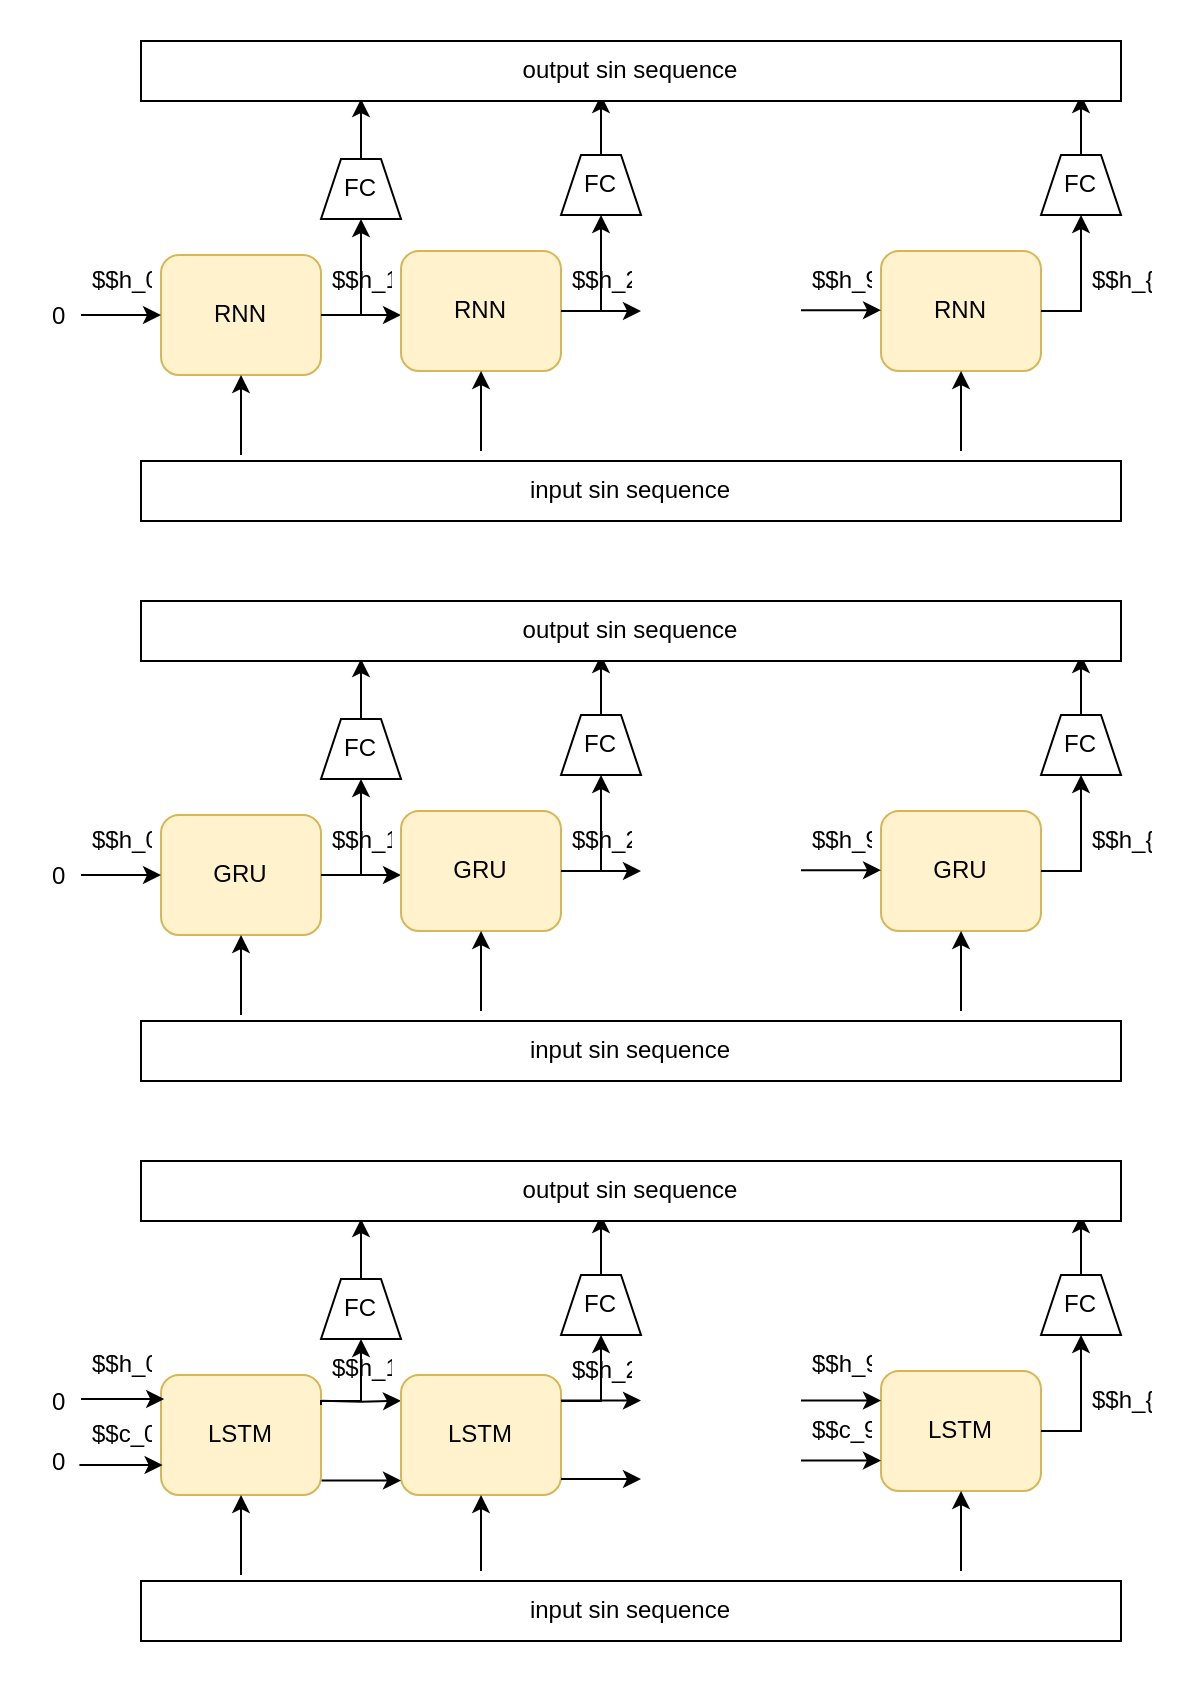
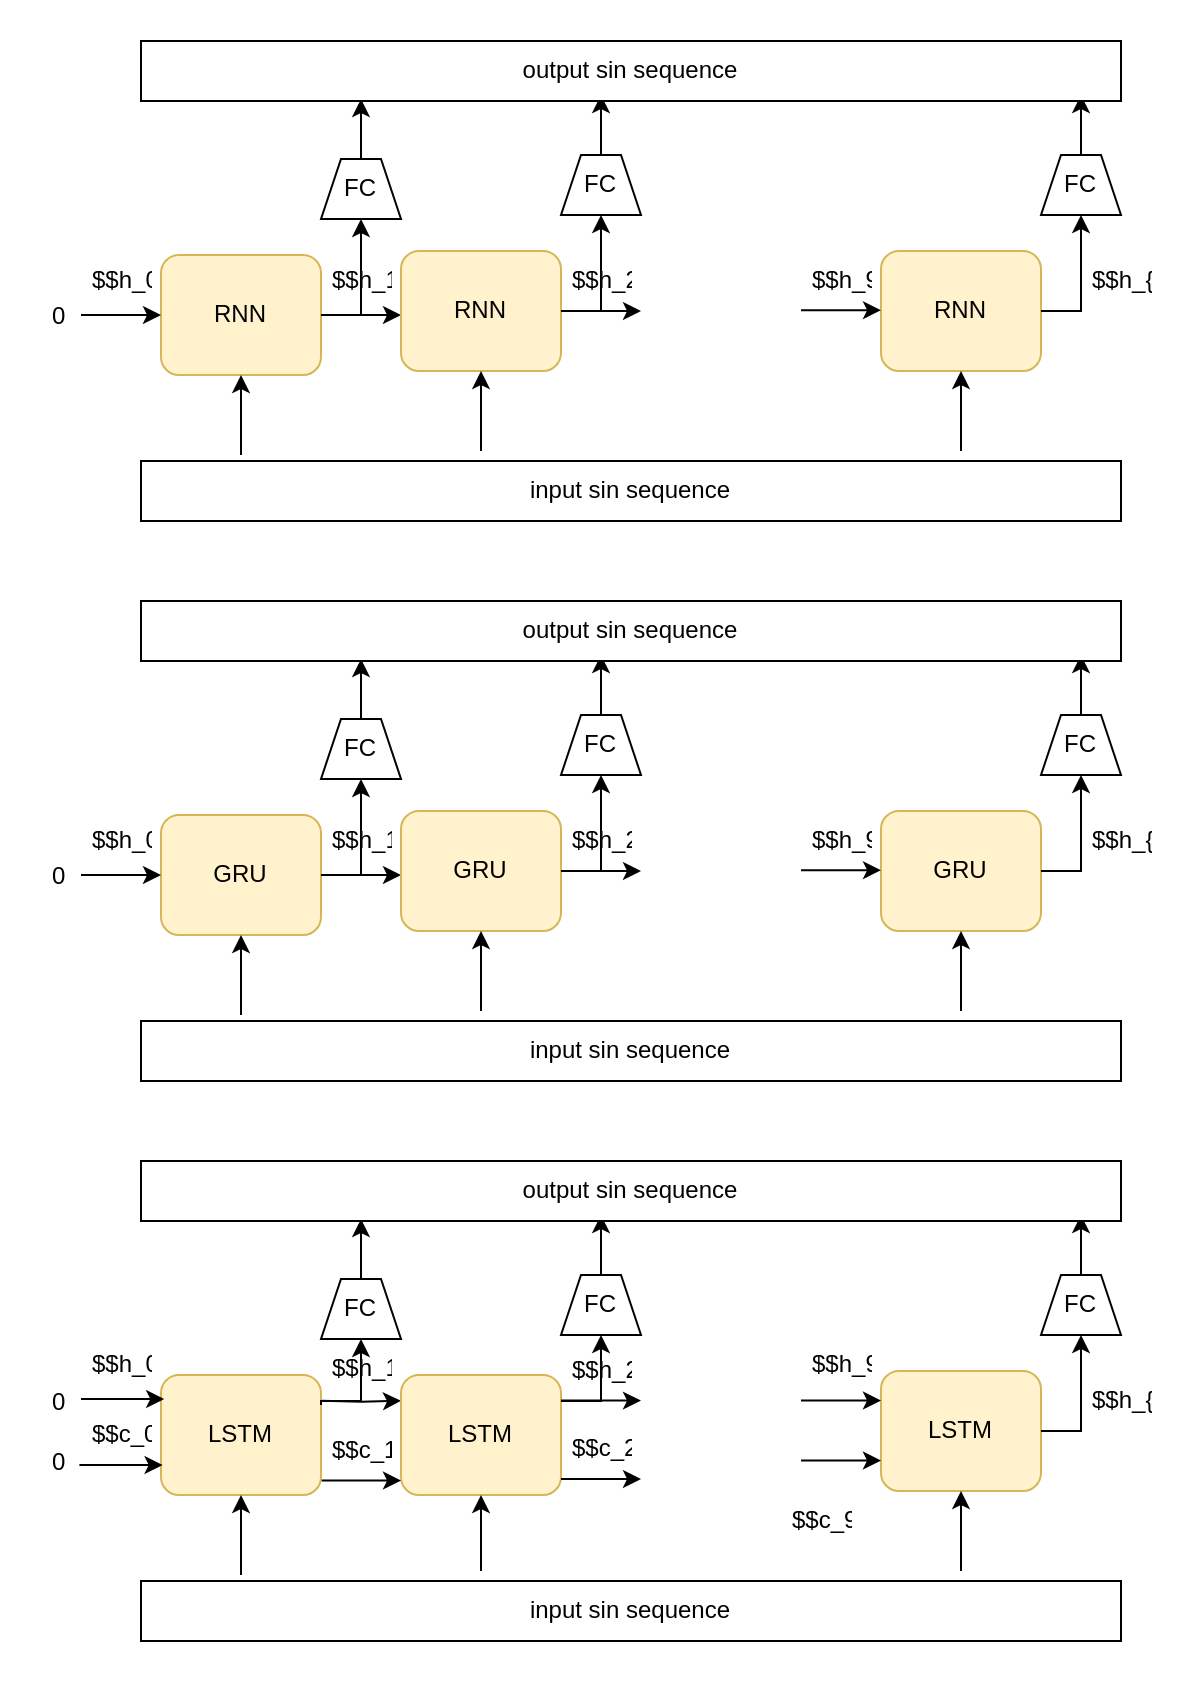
(841, 1431) -> (821, 1521)
none -> (601, 1449)
none -> (361, 1450)
